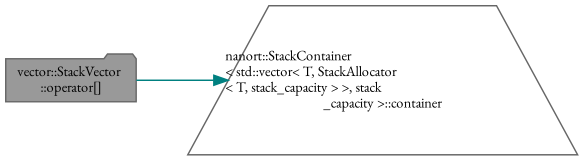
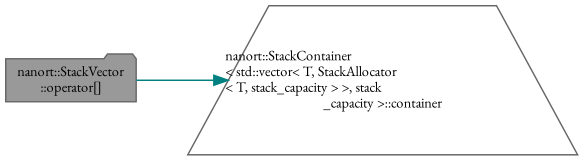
(71, 80) -> (71, 80)
